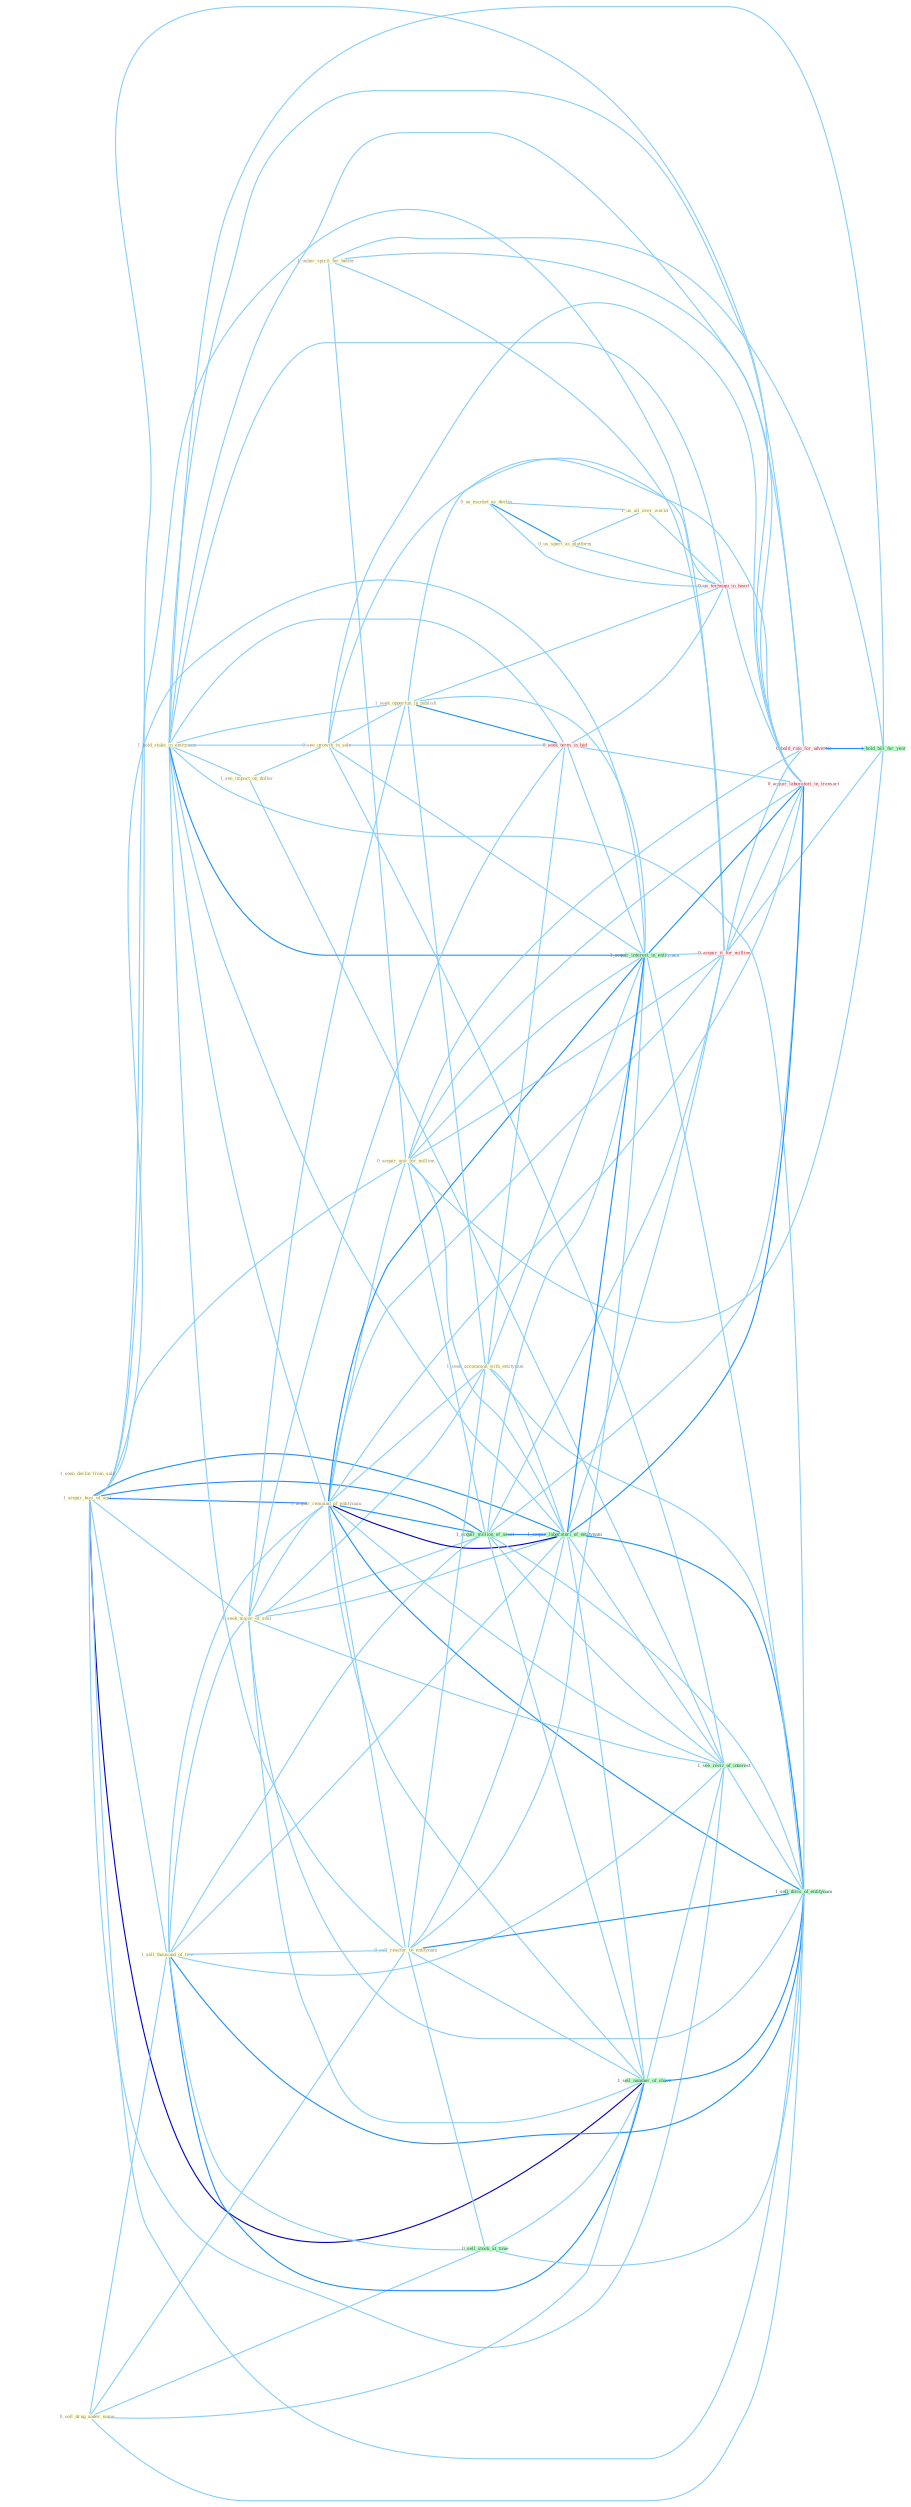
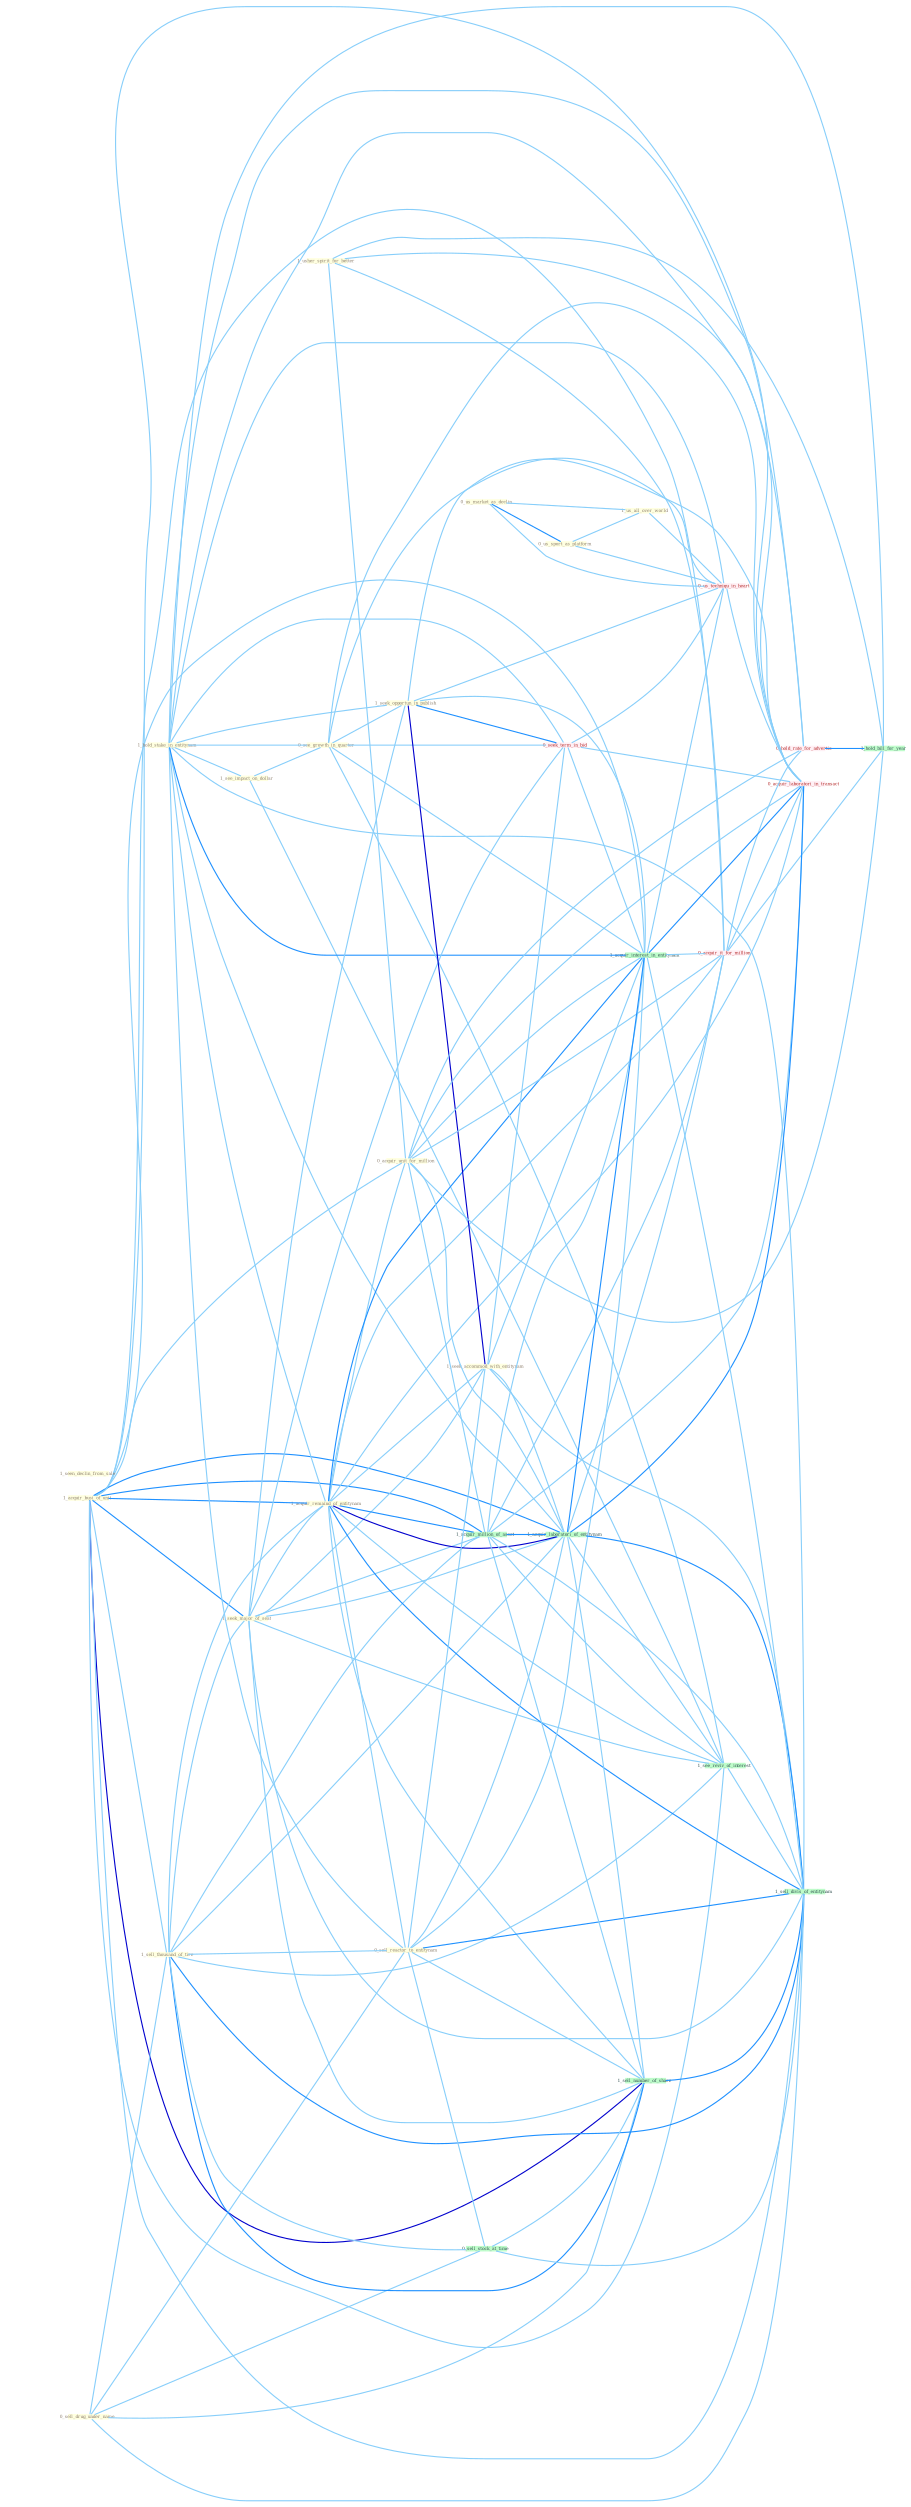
(327, 745) -> (327, 745)
none -> (683, 780)
(447, 1035) -> (447, 1035)
(168, 1558) -> (168, 1558)
(685, 1923) -> none
